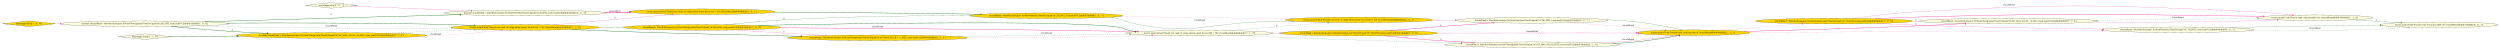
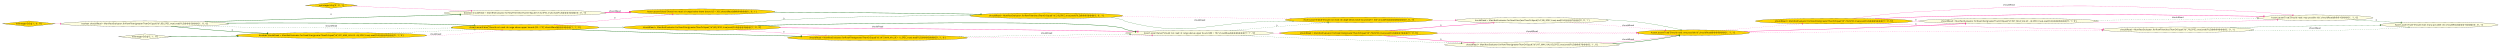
(331, 5) -> (331, 5)
